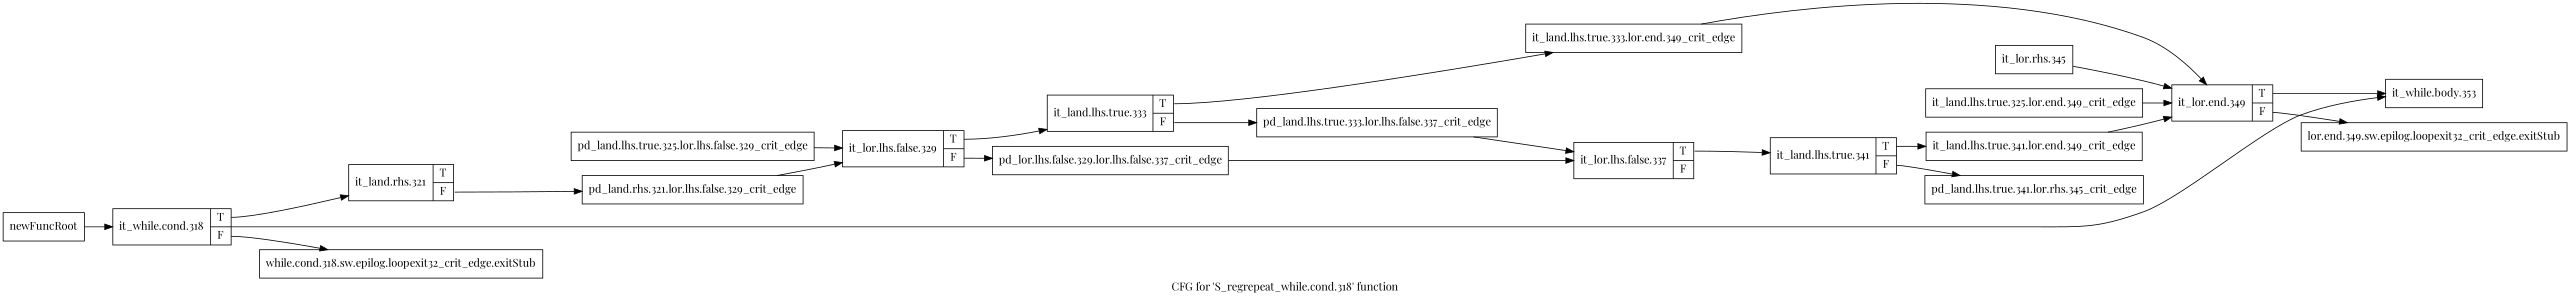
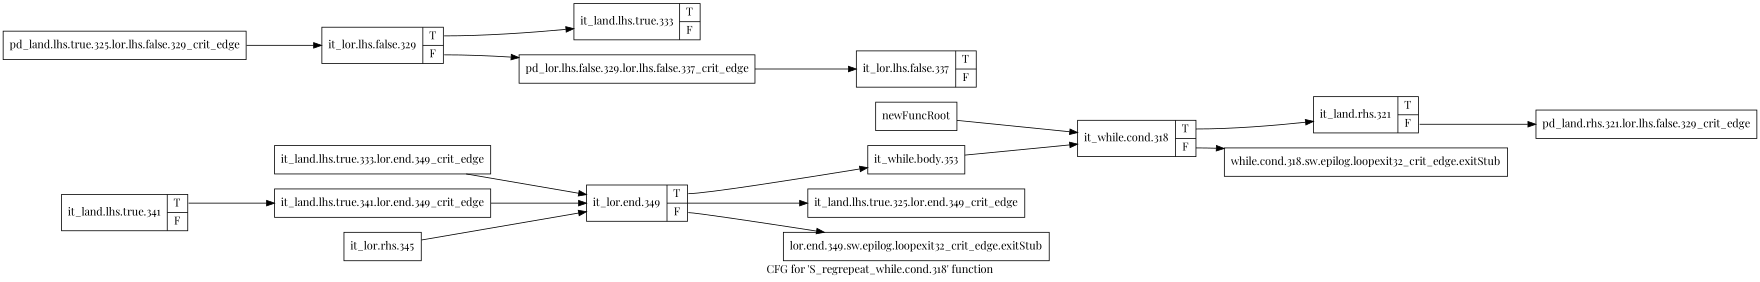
(1360, 84) -> none
(2153, 103) -> (744, 203)
(1377, 123) -> none
(1728, 151) -> none
(806, 170) -> none
(2034, 190) -> none
(1320, 227) -> (1017, 150)
